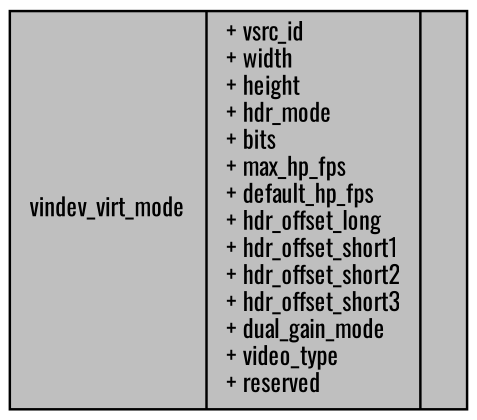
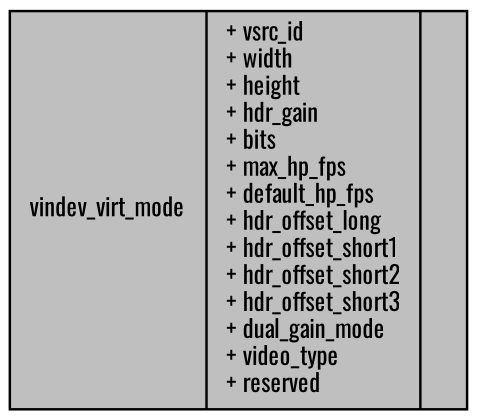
(279, 114) -> (273, 114)
